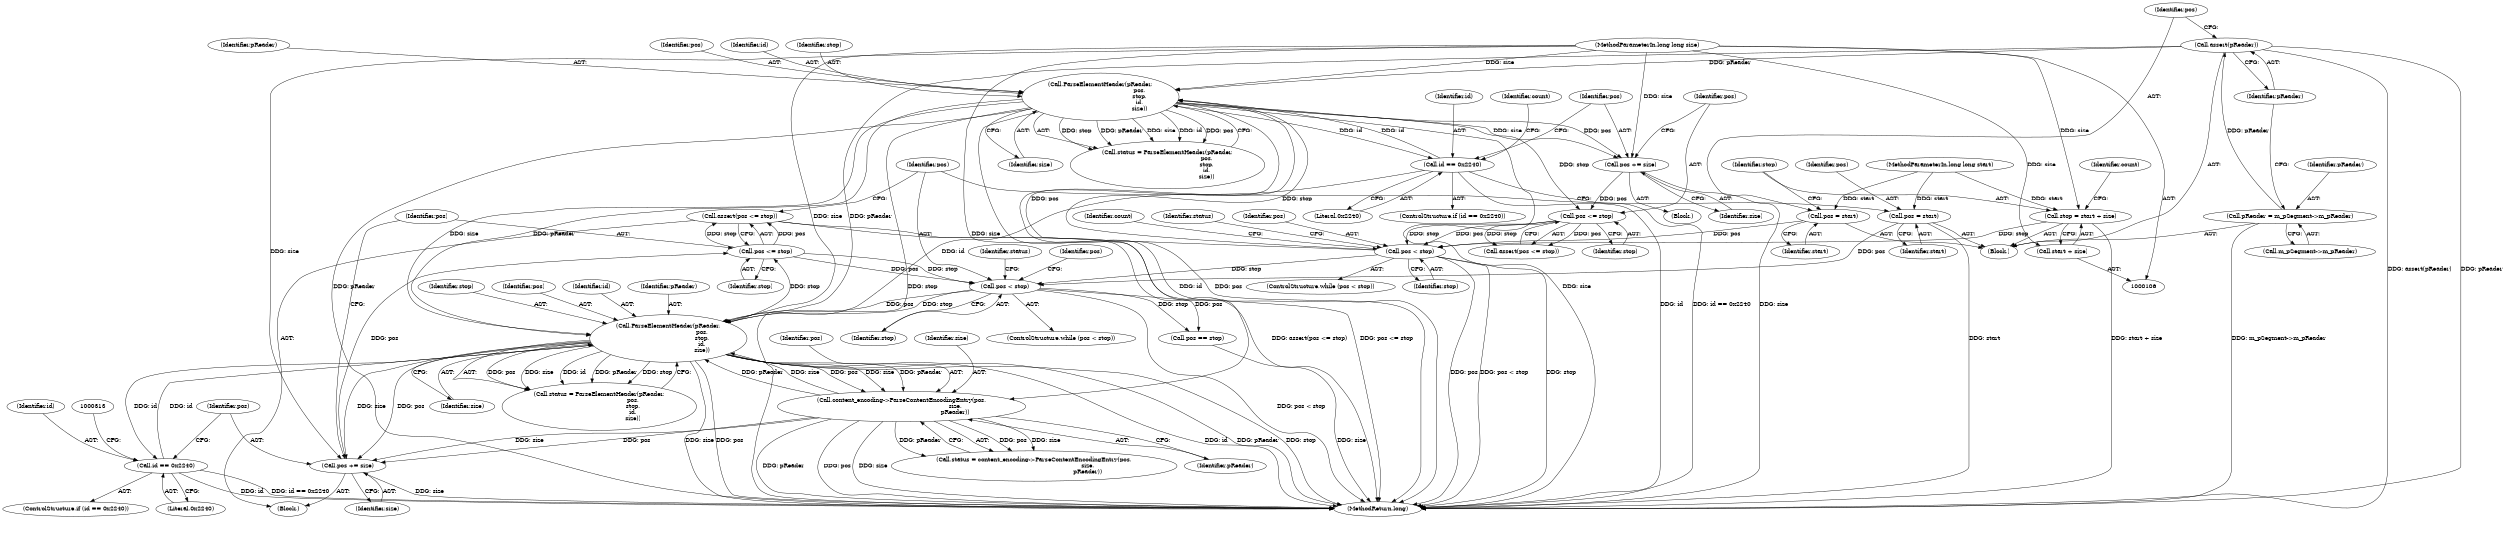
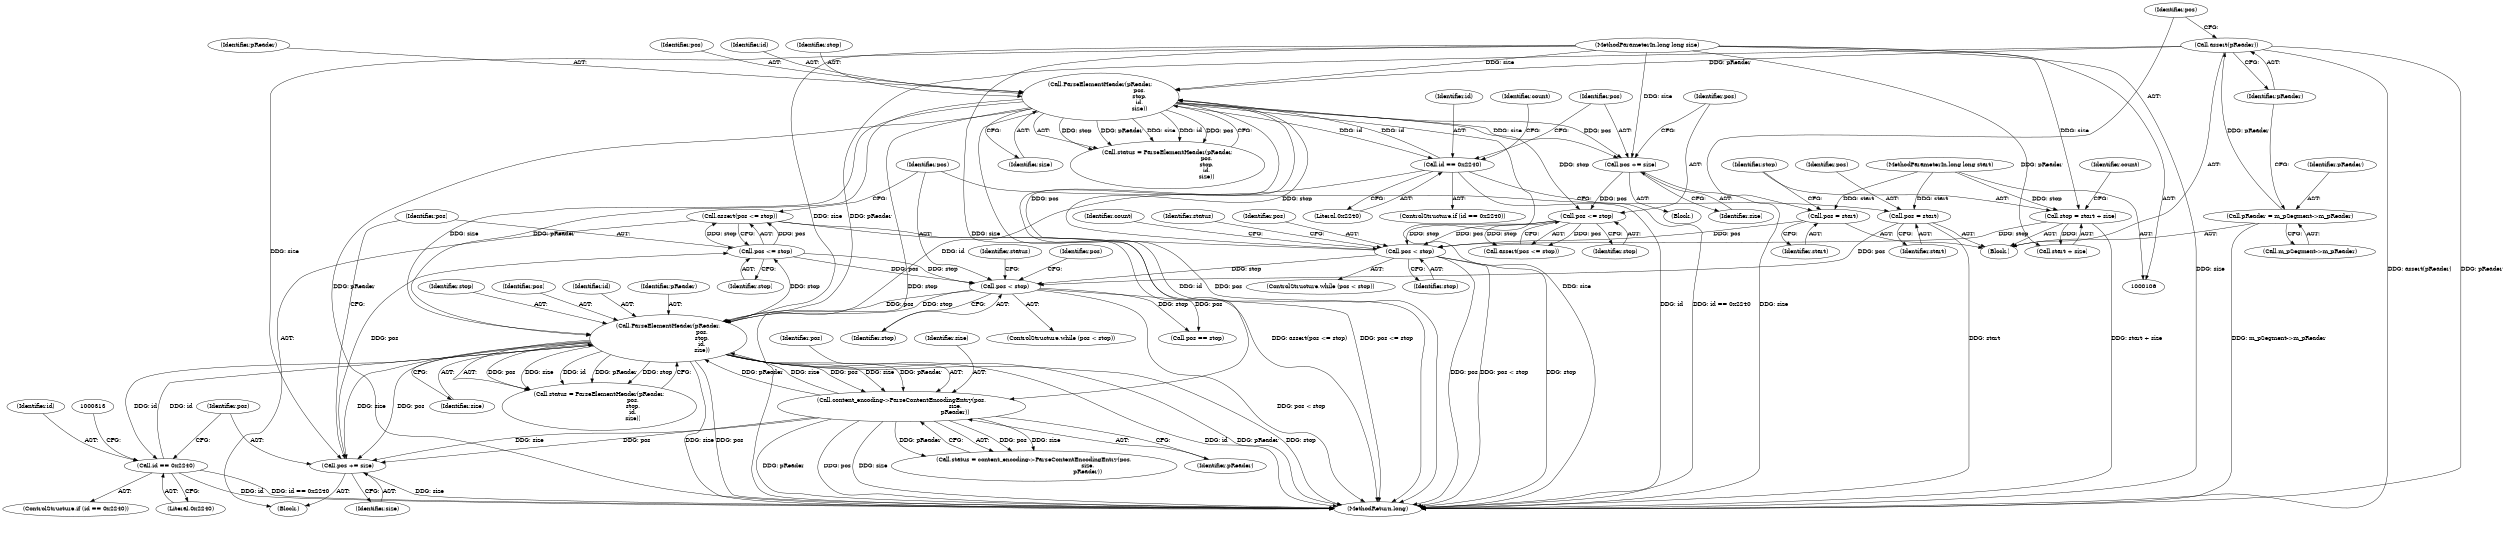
(2042, 165) -> (2042, 165)
(2047, 199) -> (2047, 199)
(2071, 234) -> (2071, 234)
(2102, 269) -> (2082, 191)
(1328, 384) -> (2196, 447)
